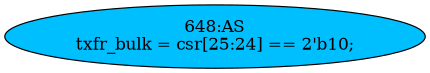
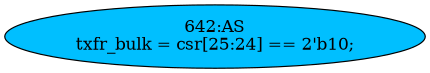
(215, 37) -> (215, 37)
